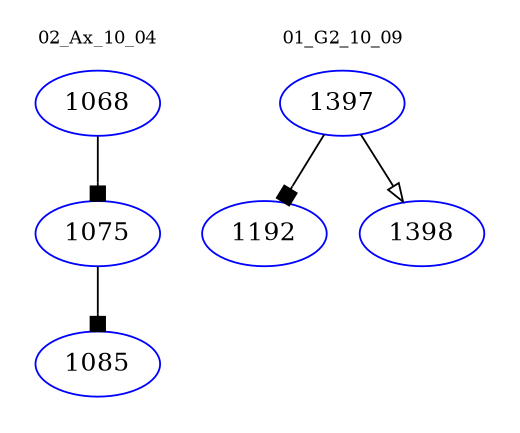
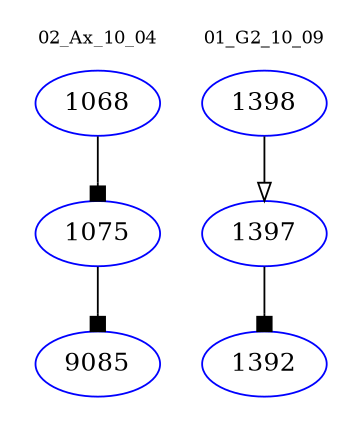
(377, 160) -> (264, 160)
(264, 234) -> (264, 364)
(98, 364) -> (98, 364)
